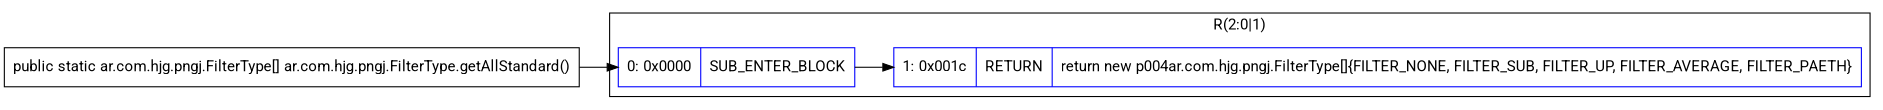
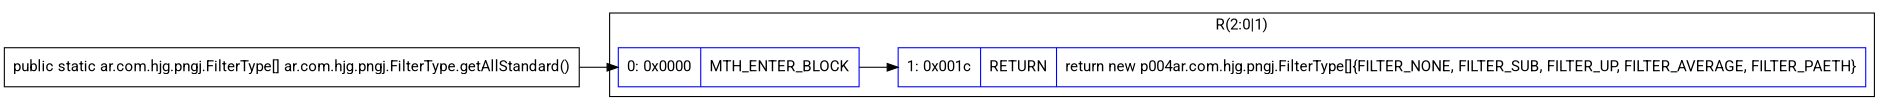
(778, 67) -> (780, 67)
